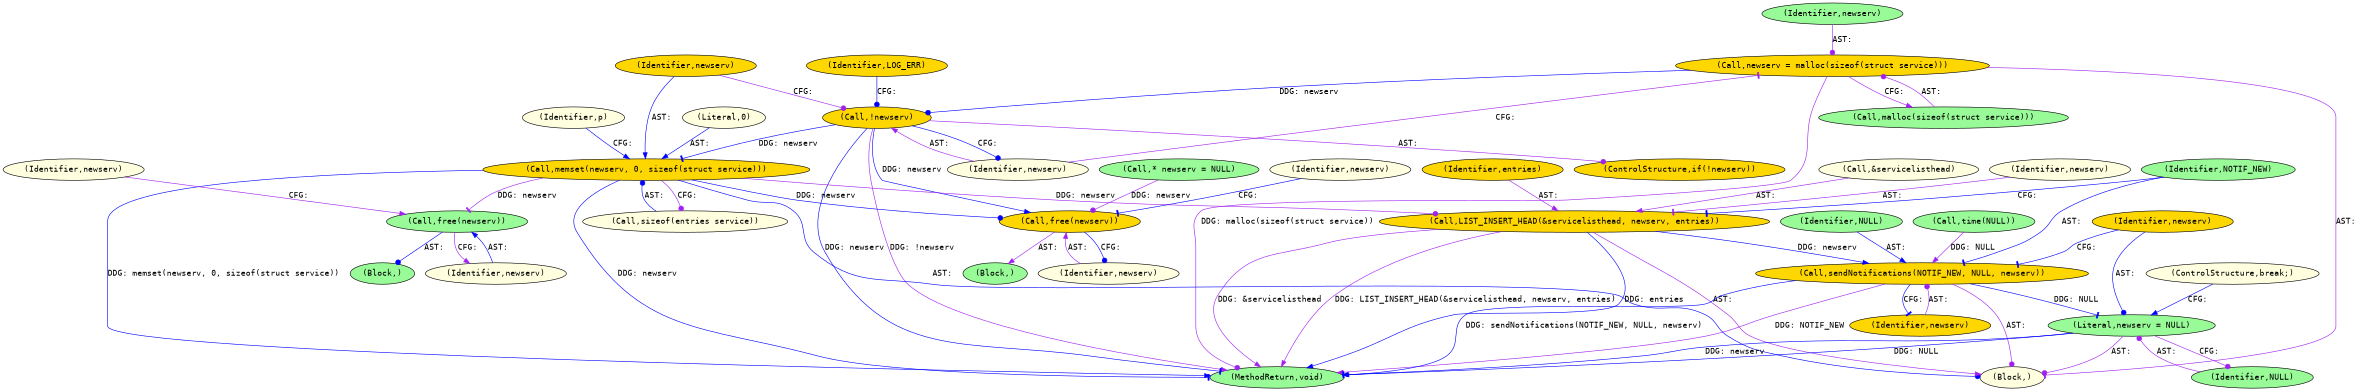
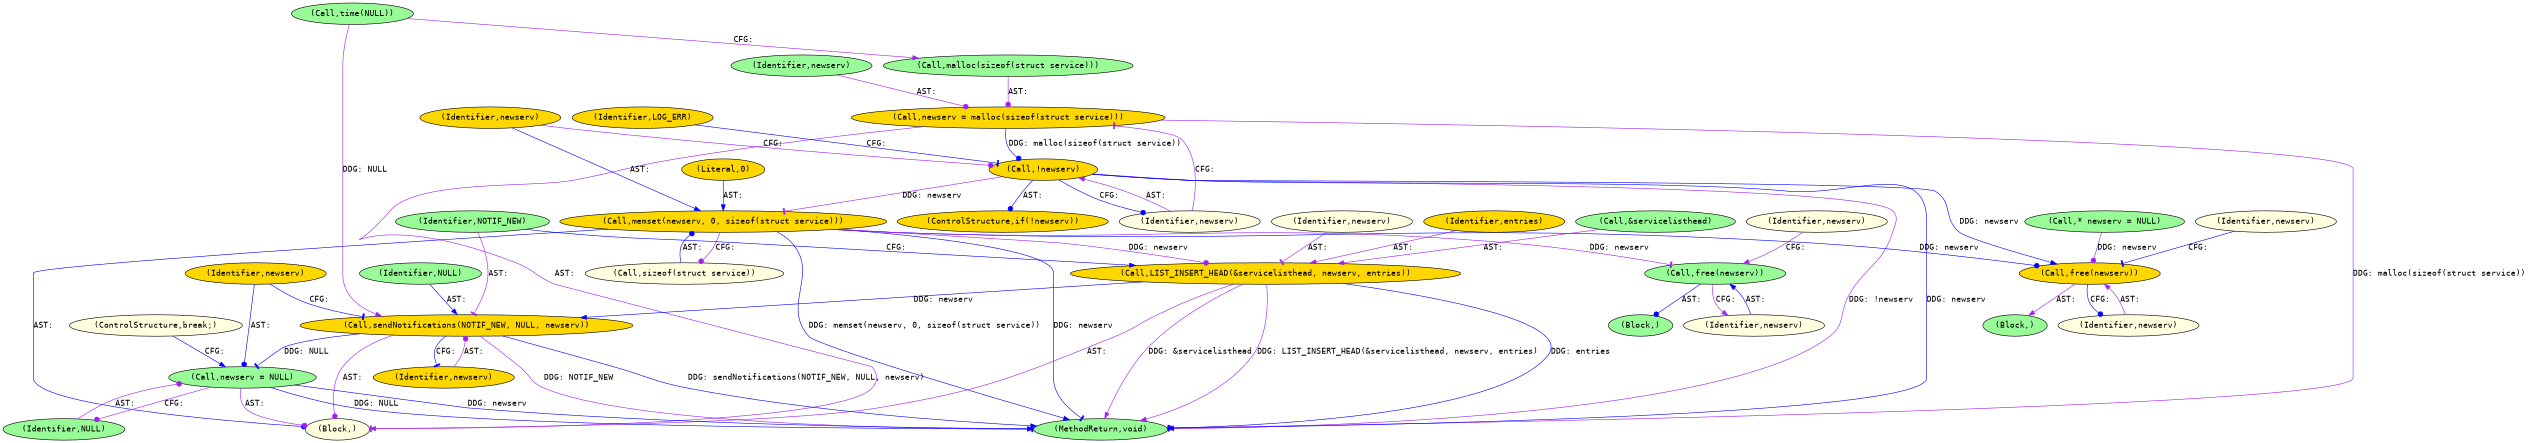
(877, 89) -> (845, 144)
(1309, 92) -> (1095, 144)
(1877, 92) -> (660, 38)
(574, 118) -> none
(724, 118) -> (723, 170)
(759, 139) -> (894, 194)
(1282, 140) -> (1022, 193)
(1899, 170) -> (1656, 222)
(1936, 198) -> (828, 248)
(2060, 212) -> (488, 273)
(685, 222) -> (684, 274)
(2132, 325) -> (242, 377)
